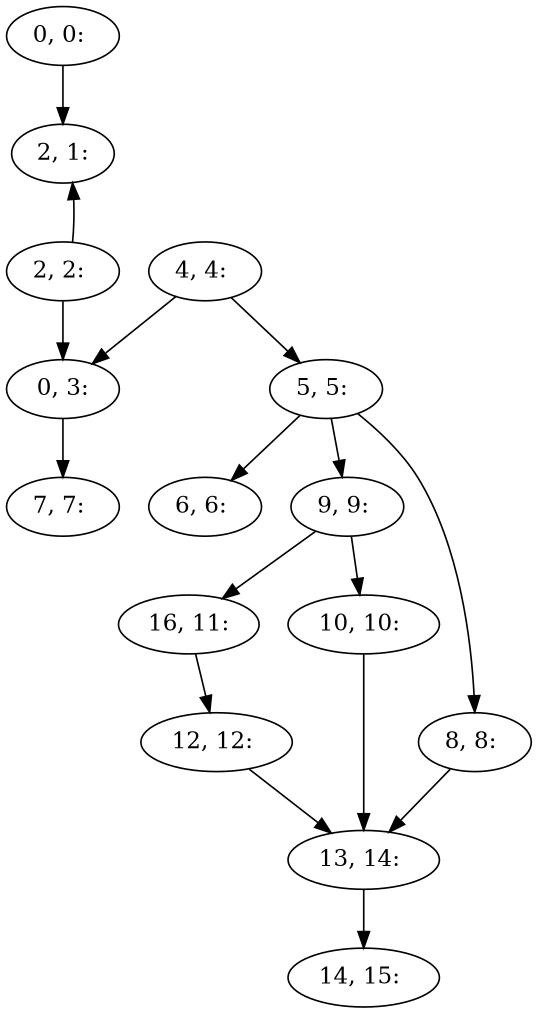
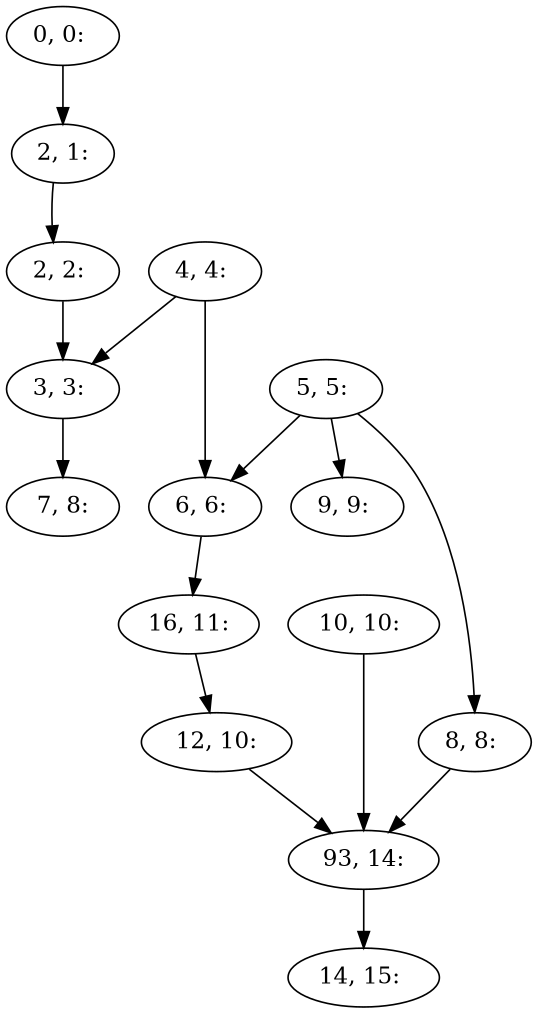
(74, 221) -> (52, 204)
(260, 325) -> (205, 381)
(63, 389) -> (63, 389)
(63, 507) -> (63, 507)
(354, 558) -> none
(276, 560) -> (198, 558)
(217, 742) -> (217, 742)
(364, 860) -> (364, 860)
